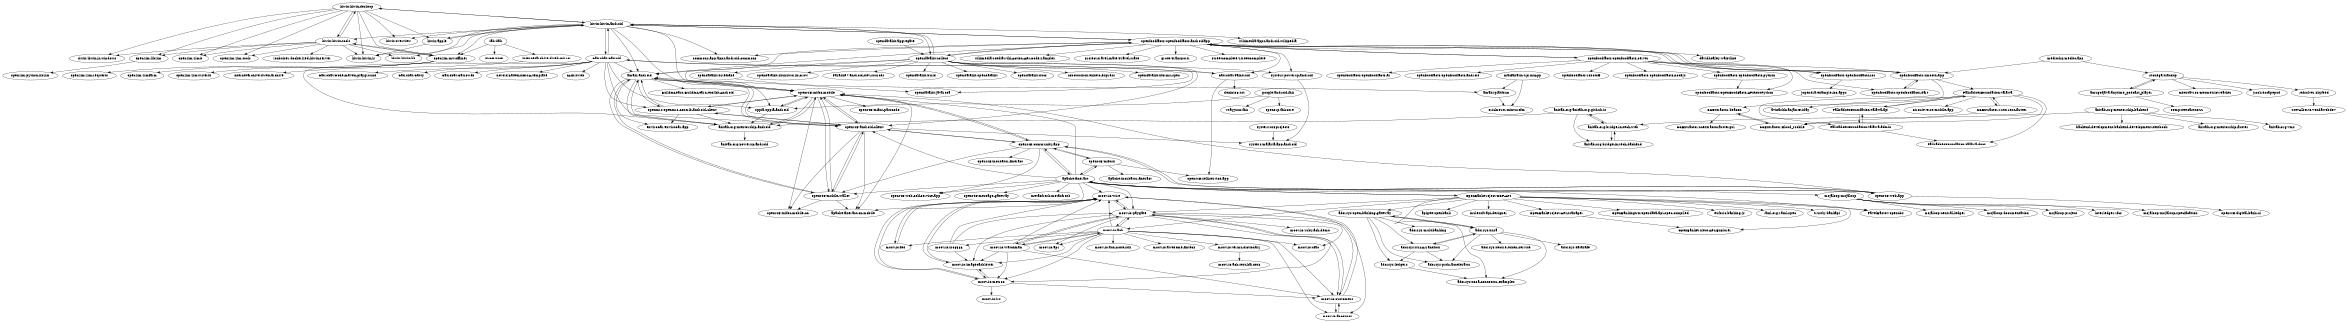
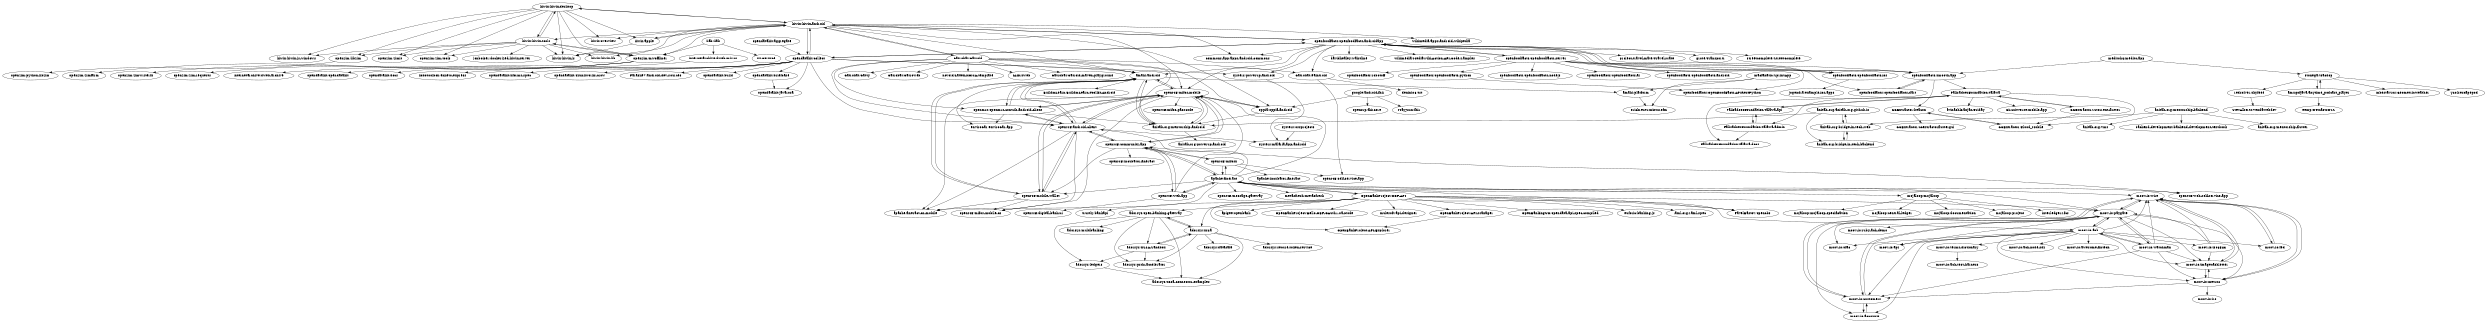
(922, 66) -> none
(348, 76) -> (1083, 76)
none -> (1315, 213)
